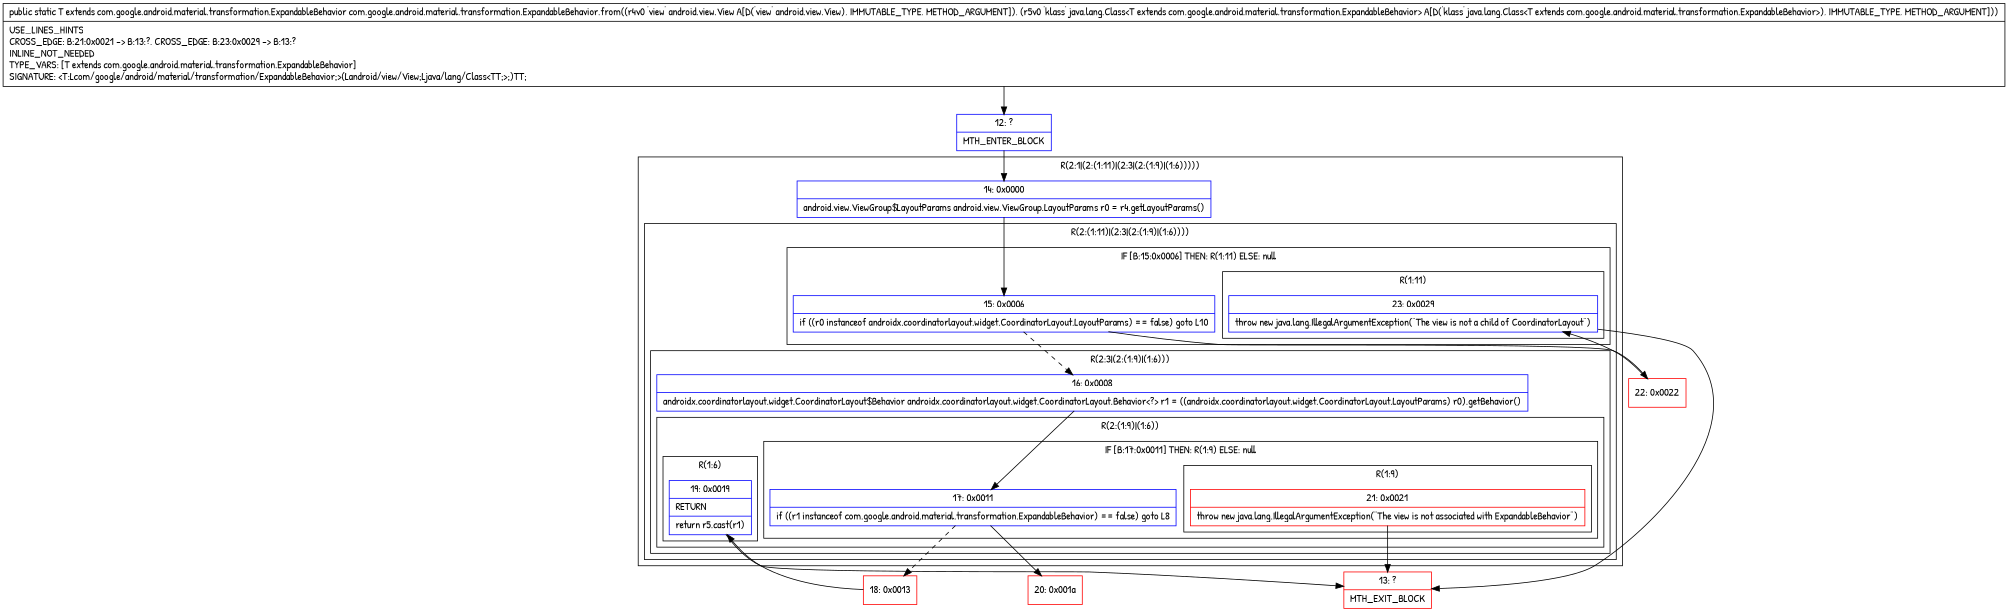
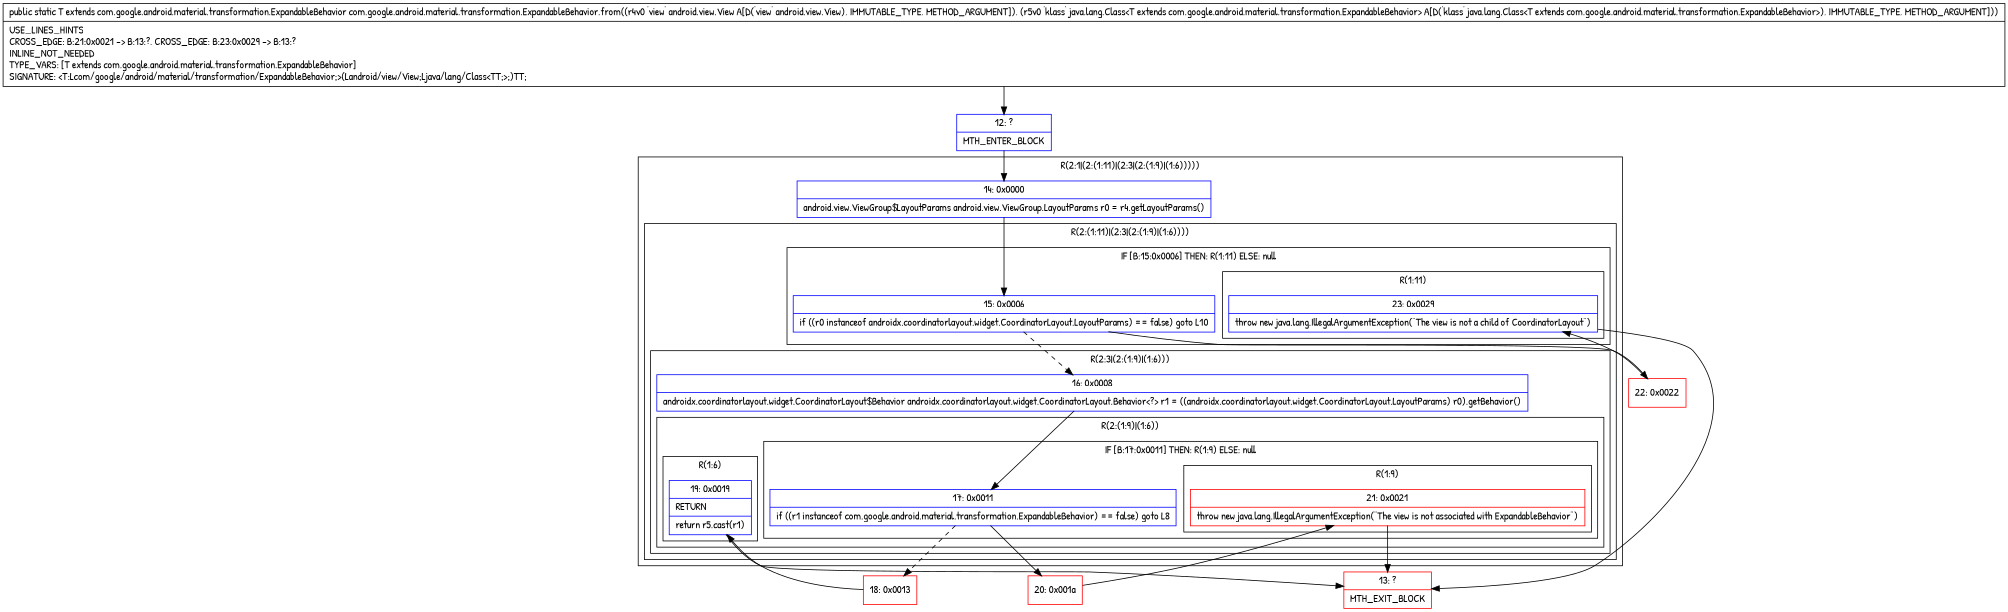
none -> (1206, 561)
